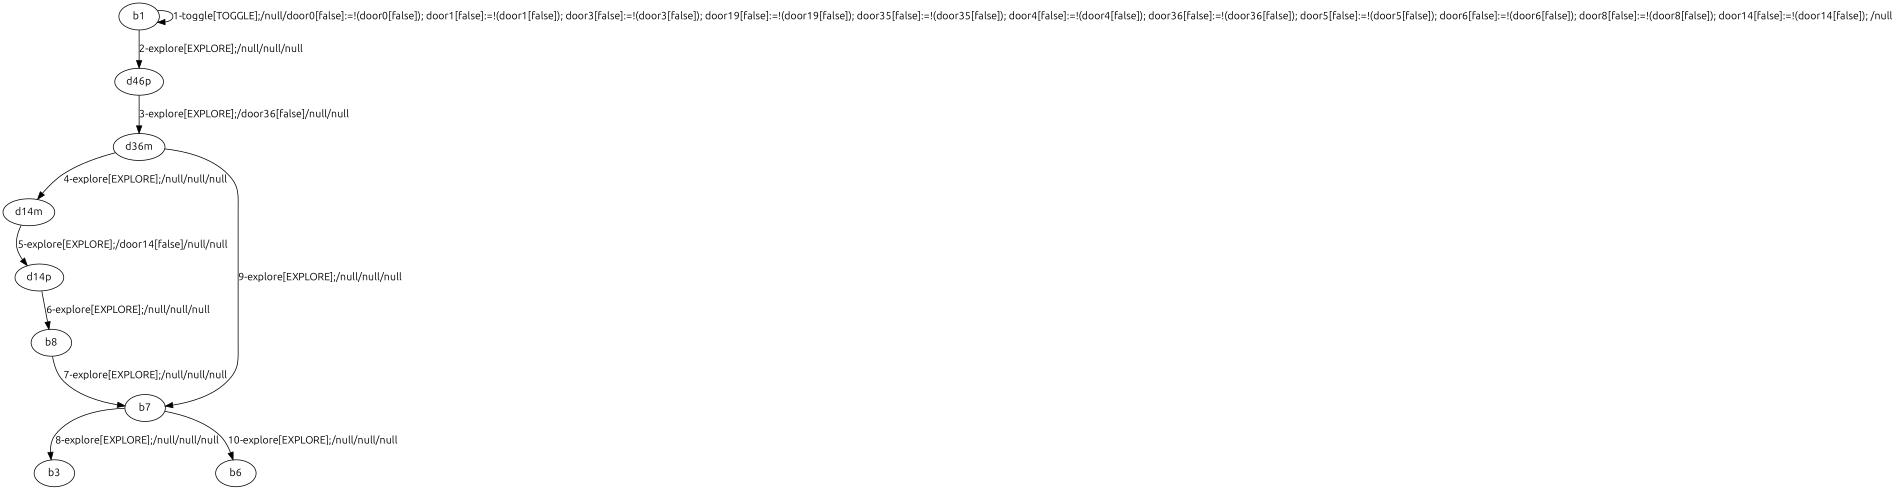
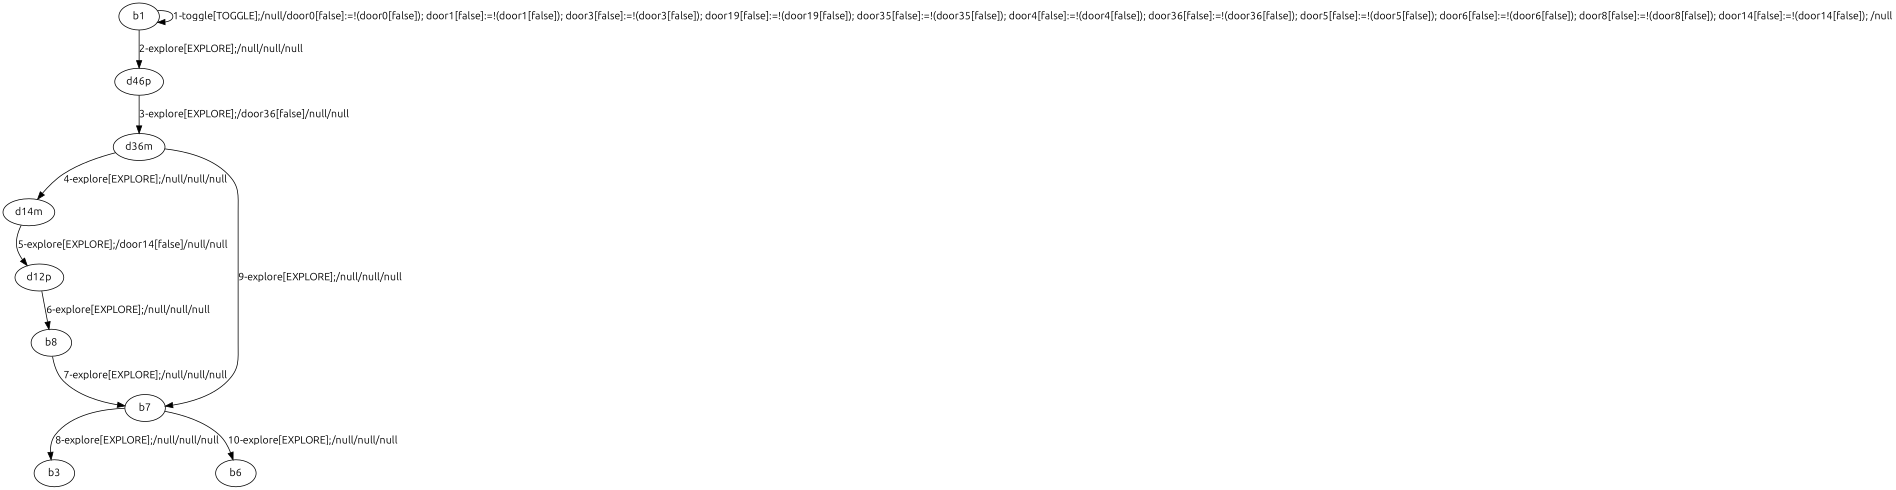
(39, 278) -> (39, 278)
